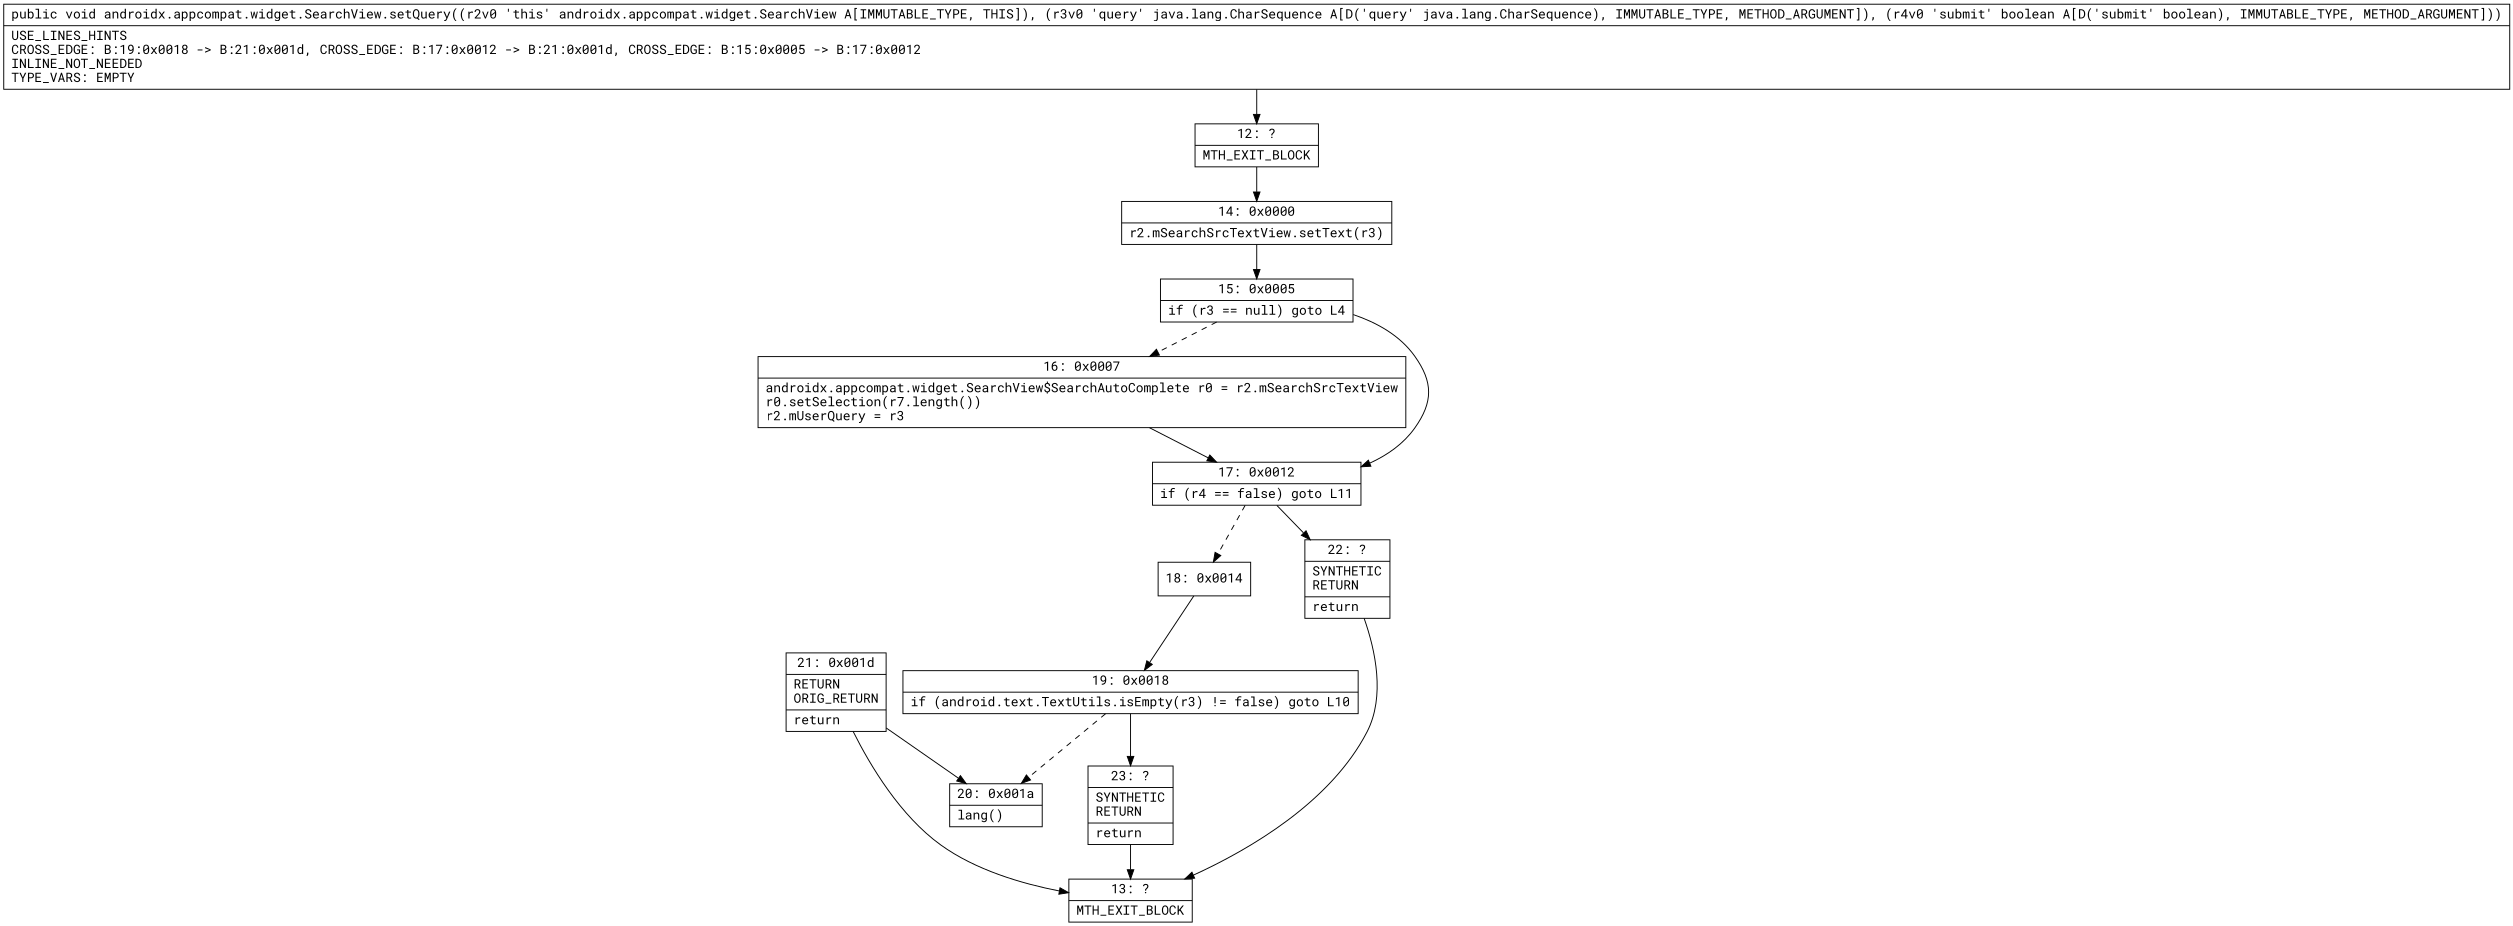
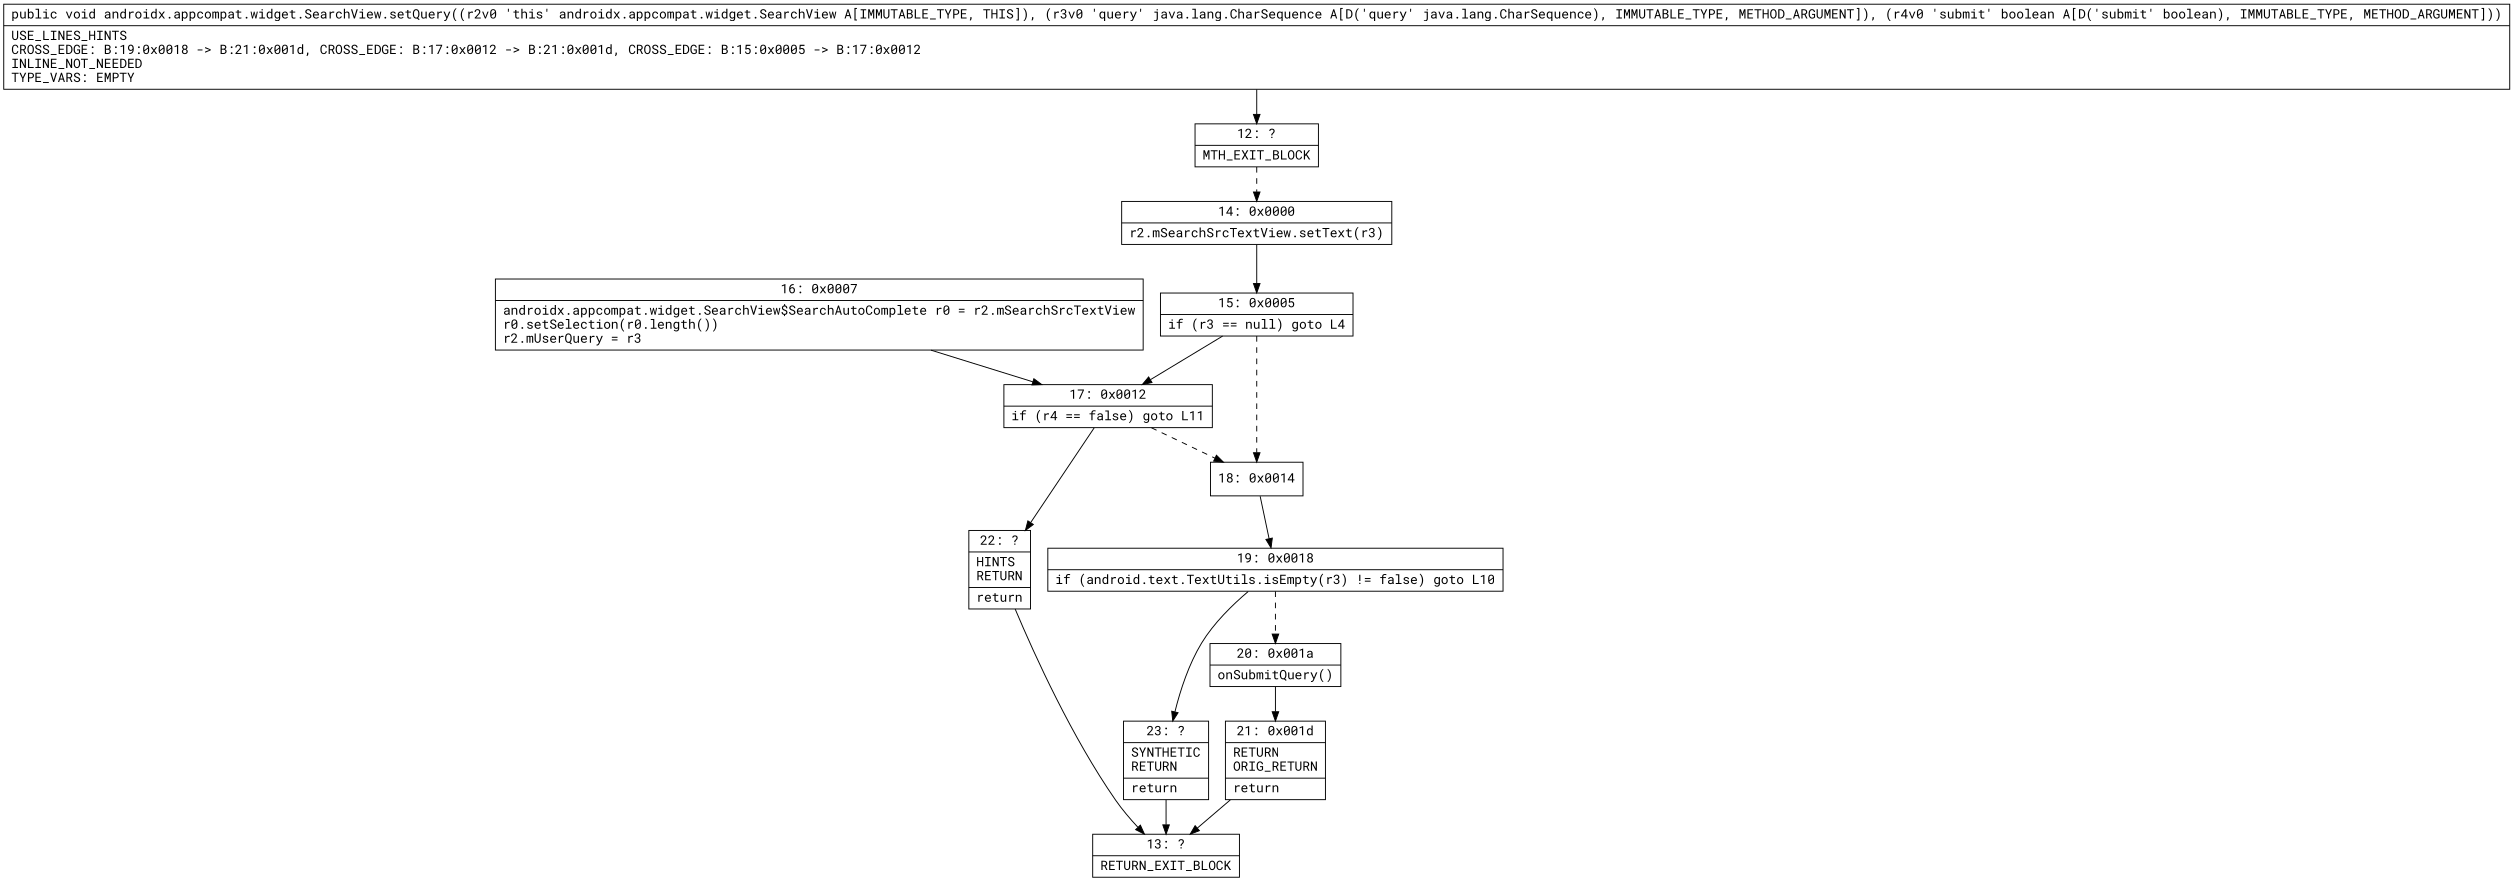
(1257, 179) -> (1257, 179)
(1187, 337) -> (1257, 394)
(874, 402) -> (611, 325)
(1347, 572) -> (996, 562)
(922, 753) -> (1275, 699)
(981, 816) -> (1275, 675)
(1131, 911) -> (1166, 866)
